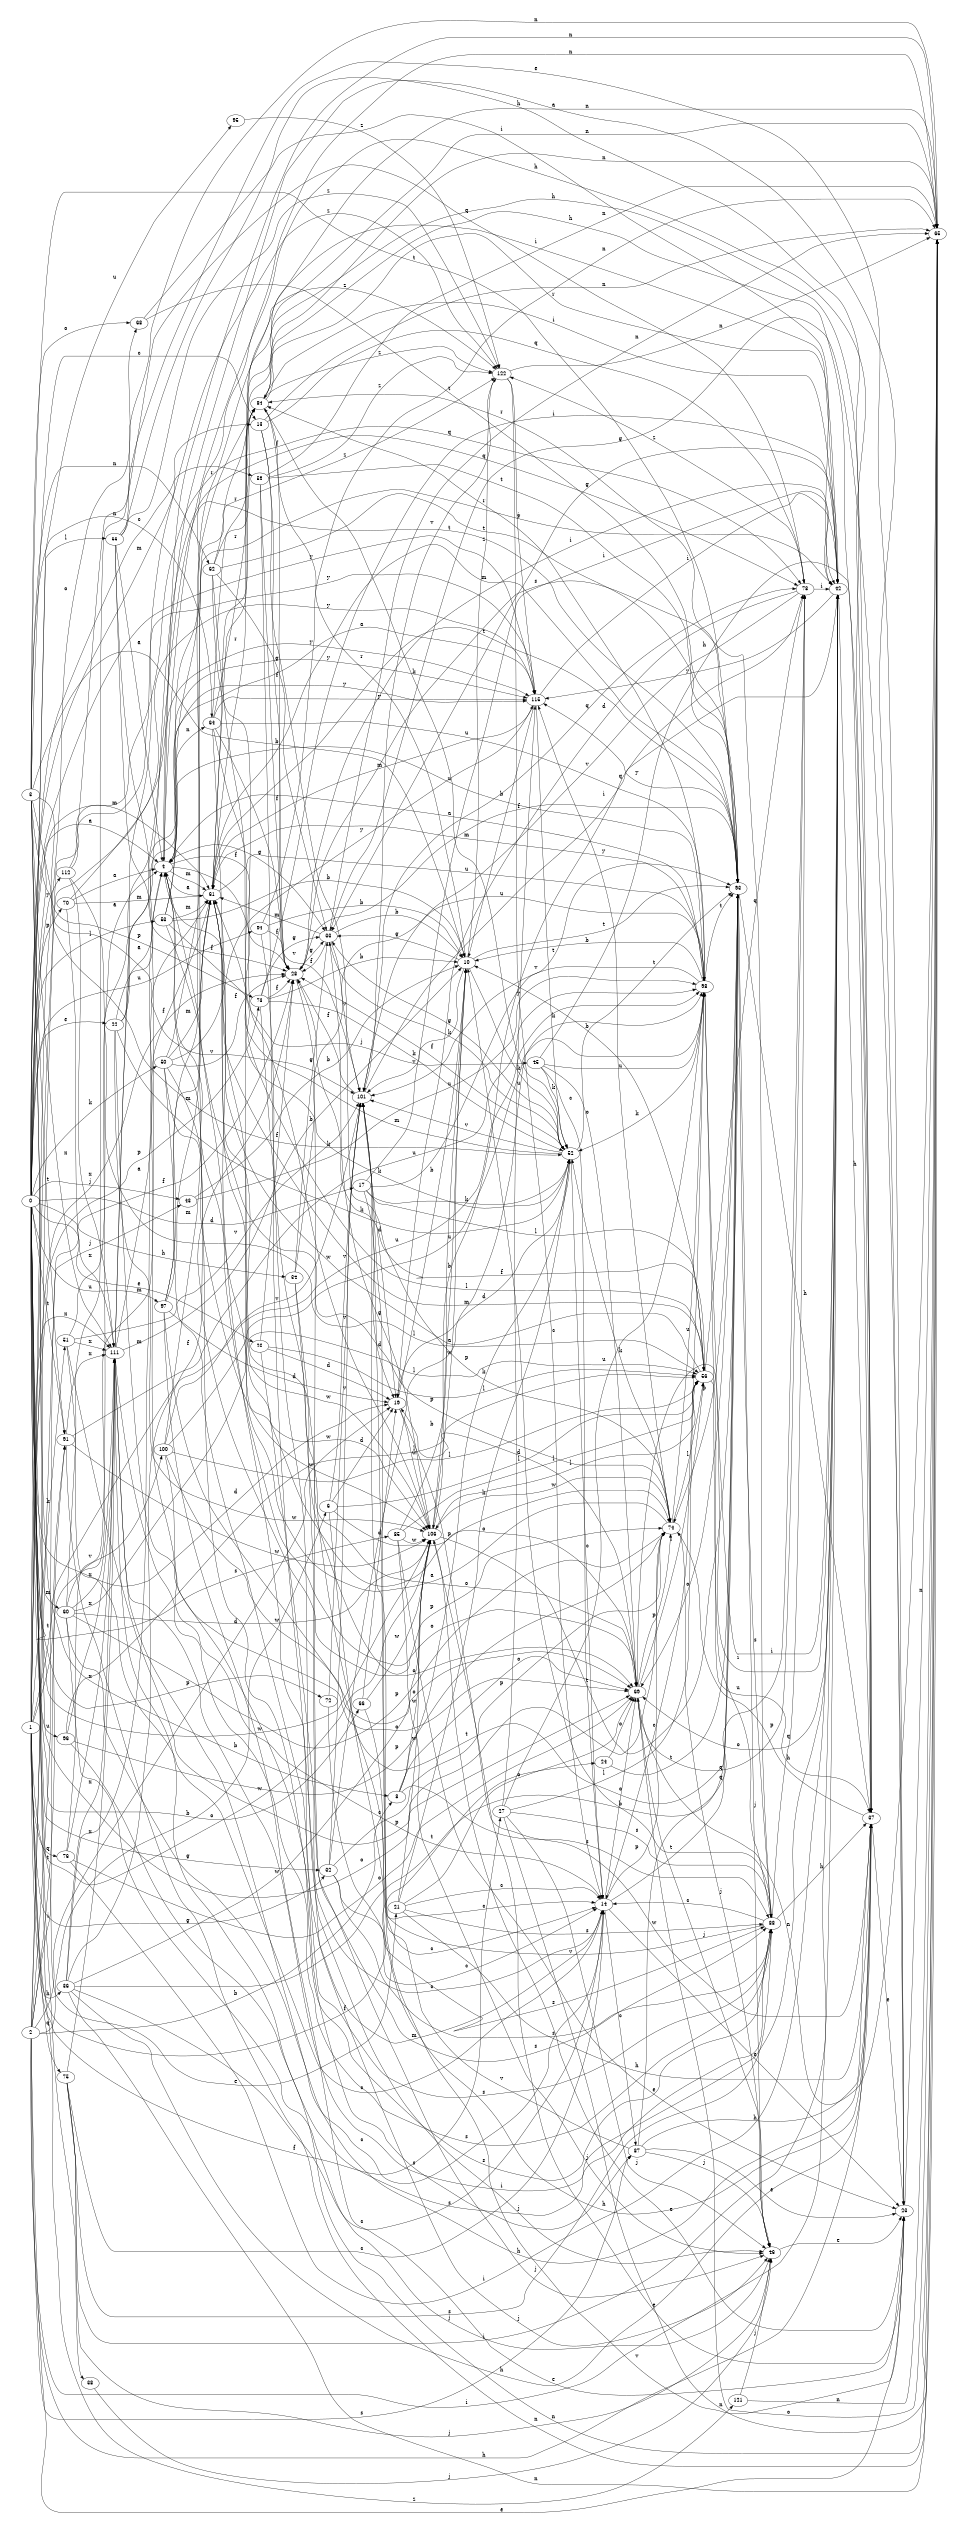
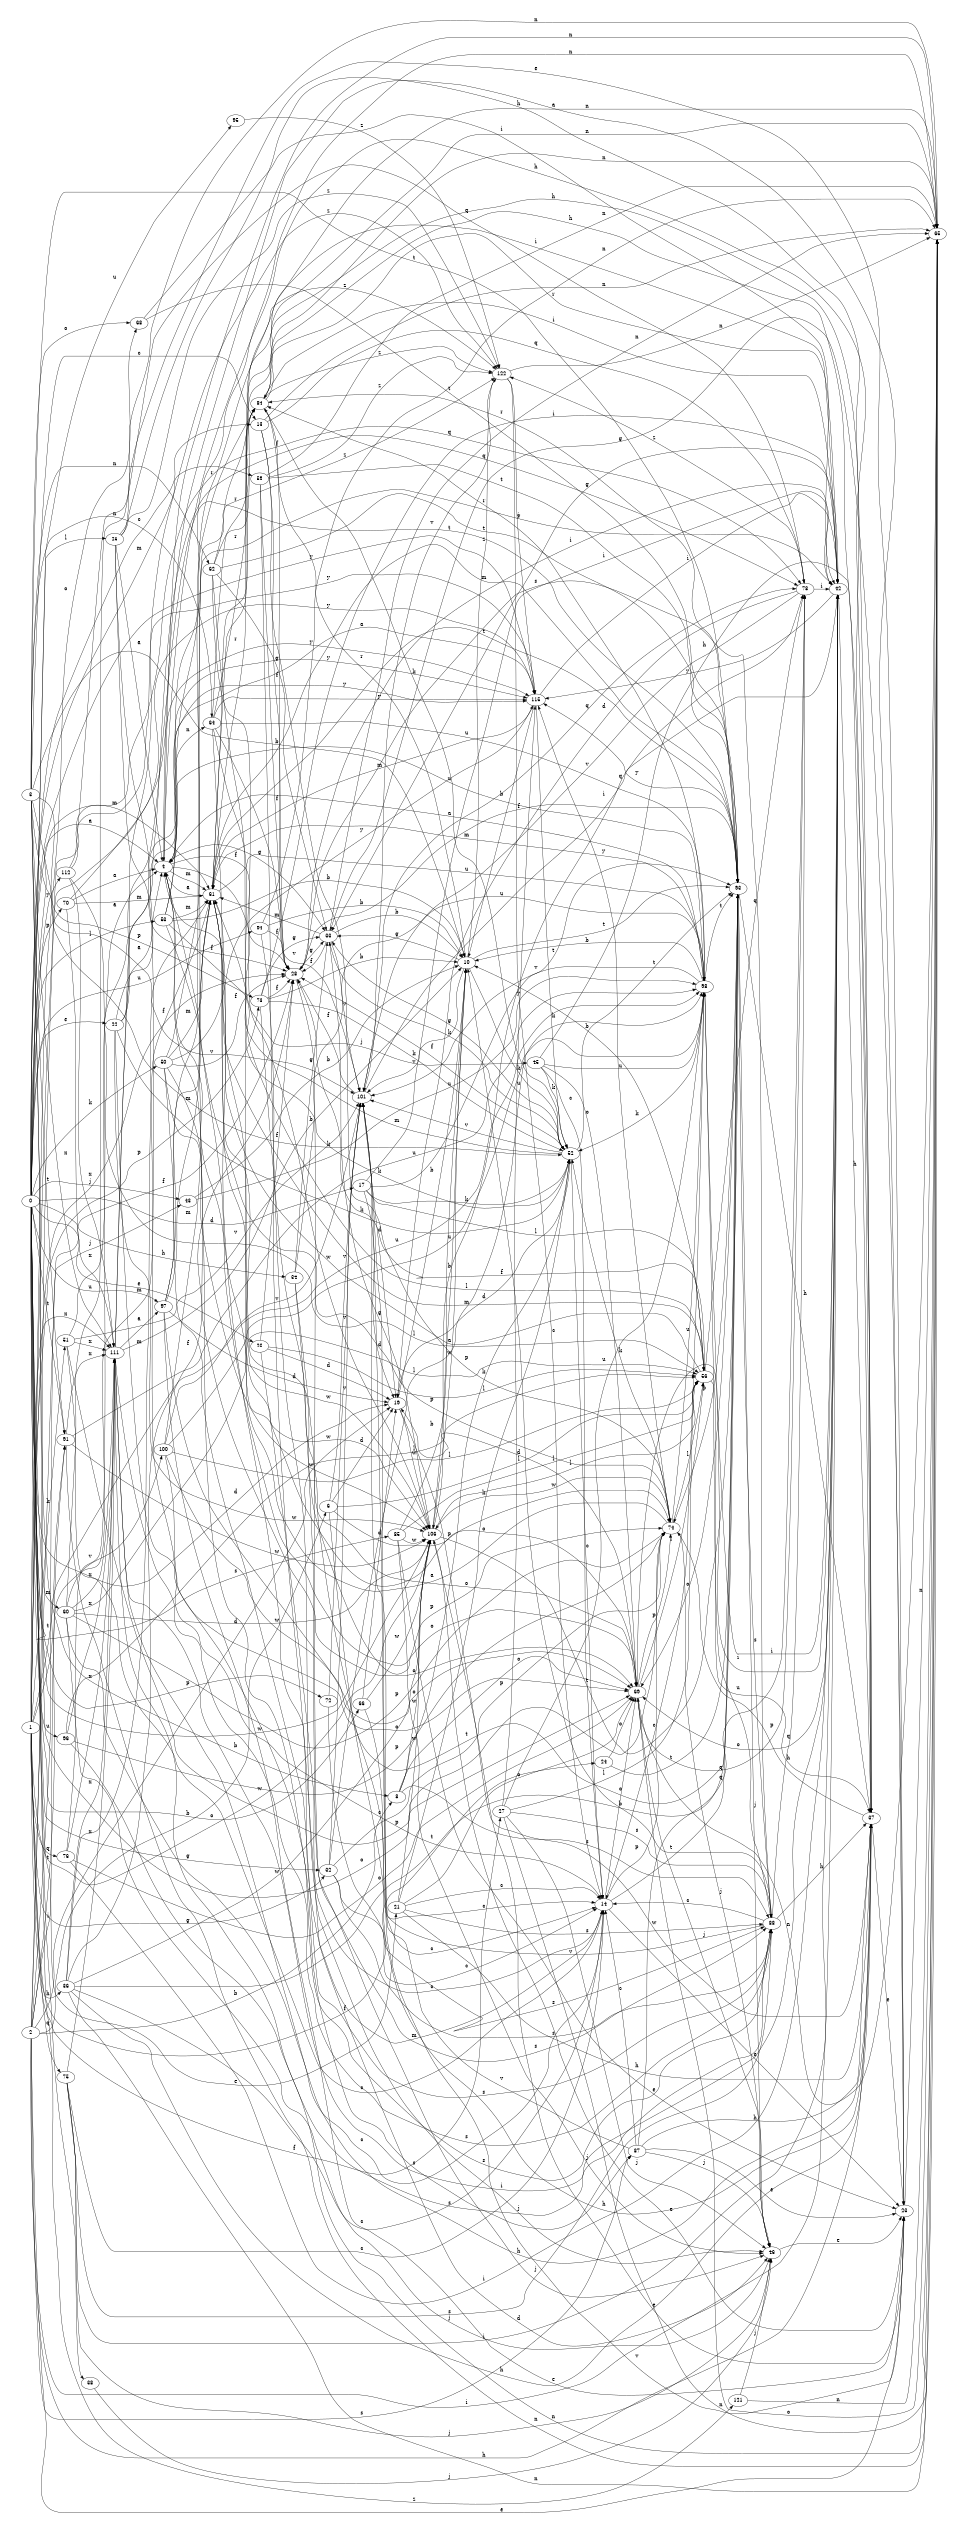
(115, 539) -> (115, 539)
(146, 1184) -> (138, 1331)
(620, 2026) -> (624, 2029)
(519, 2319) -> (519, 2319)
